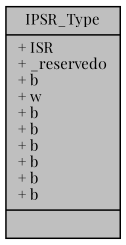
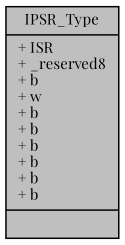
(63, 65) -> (62, 65)
